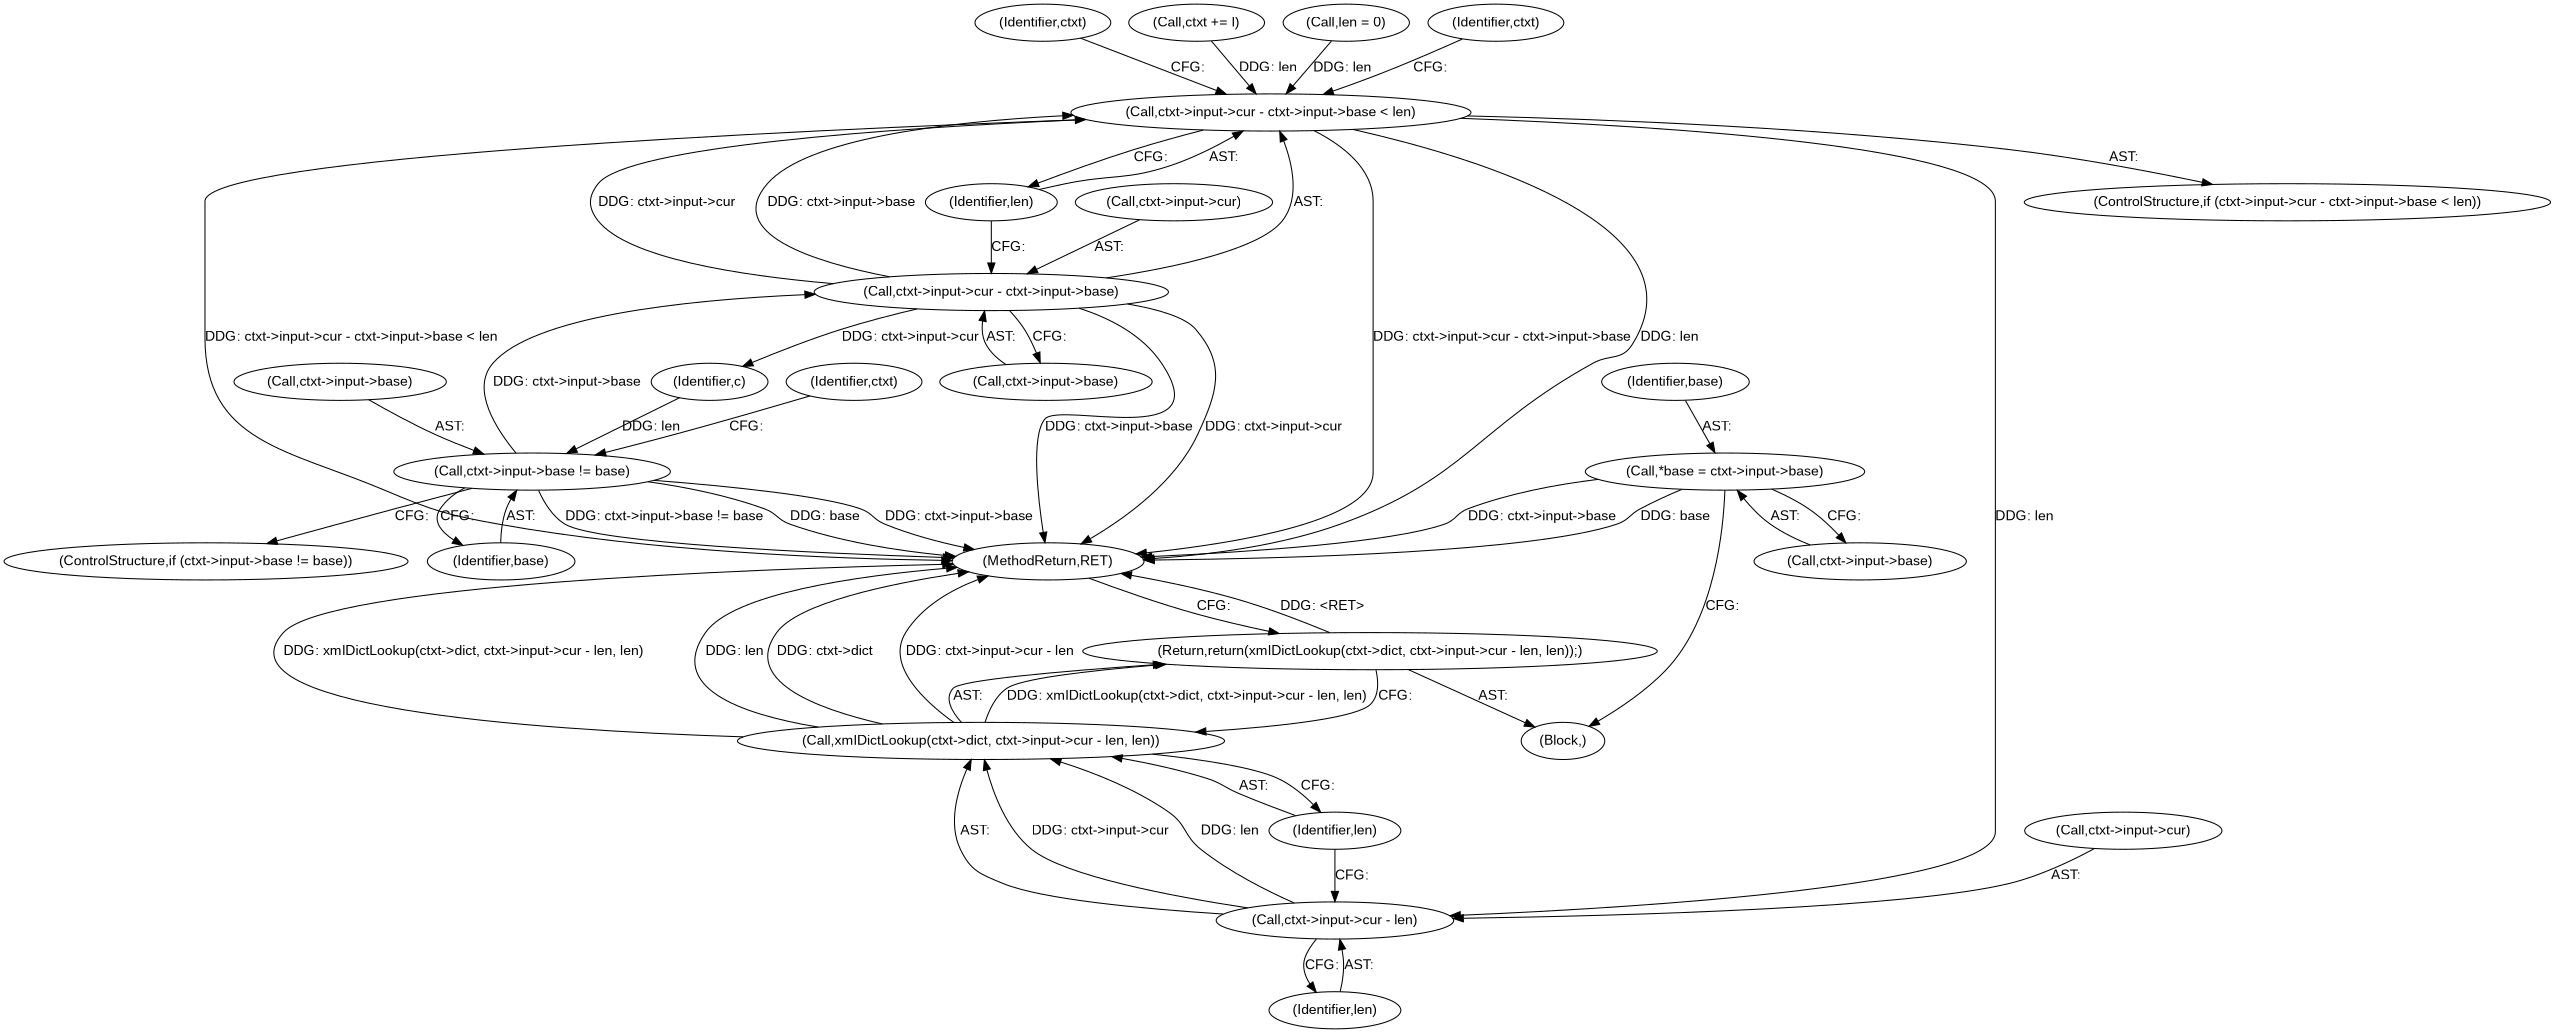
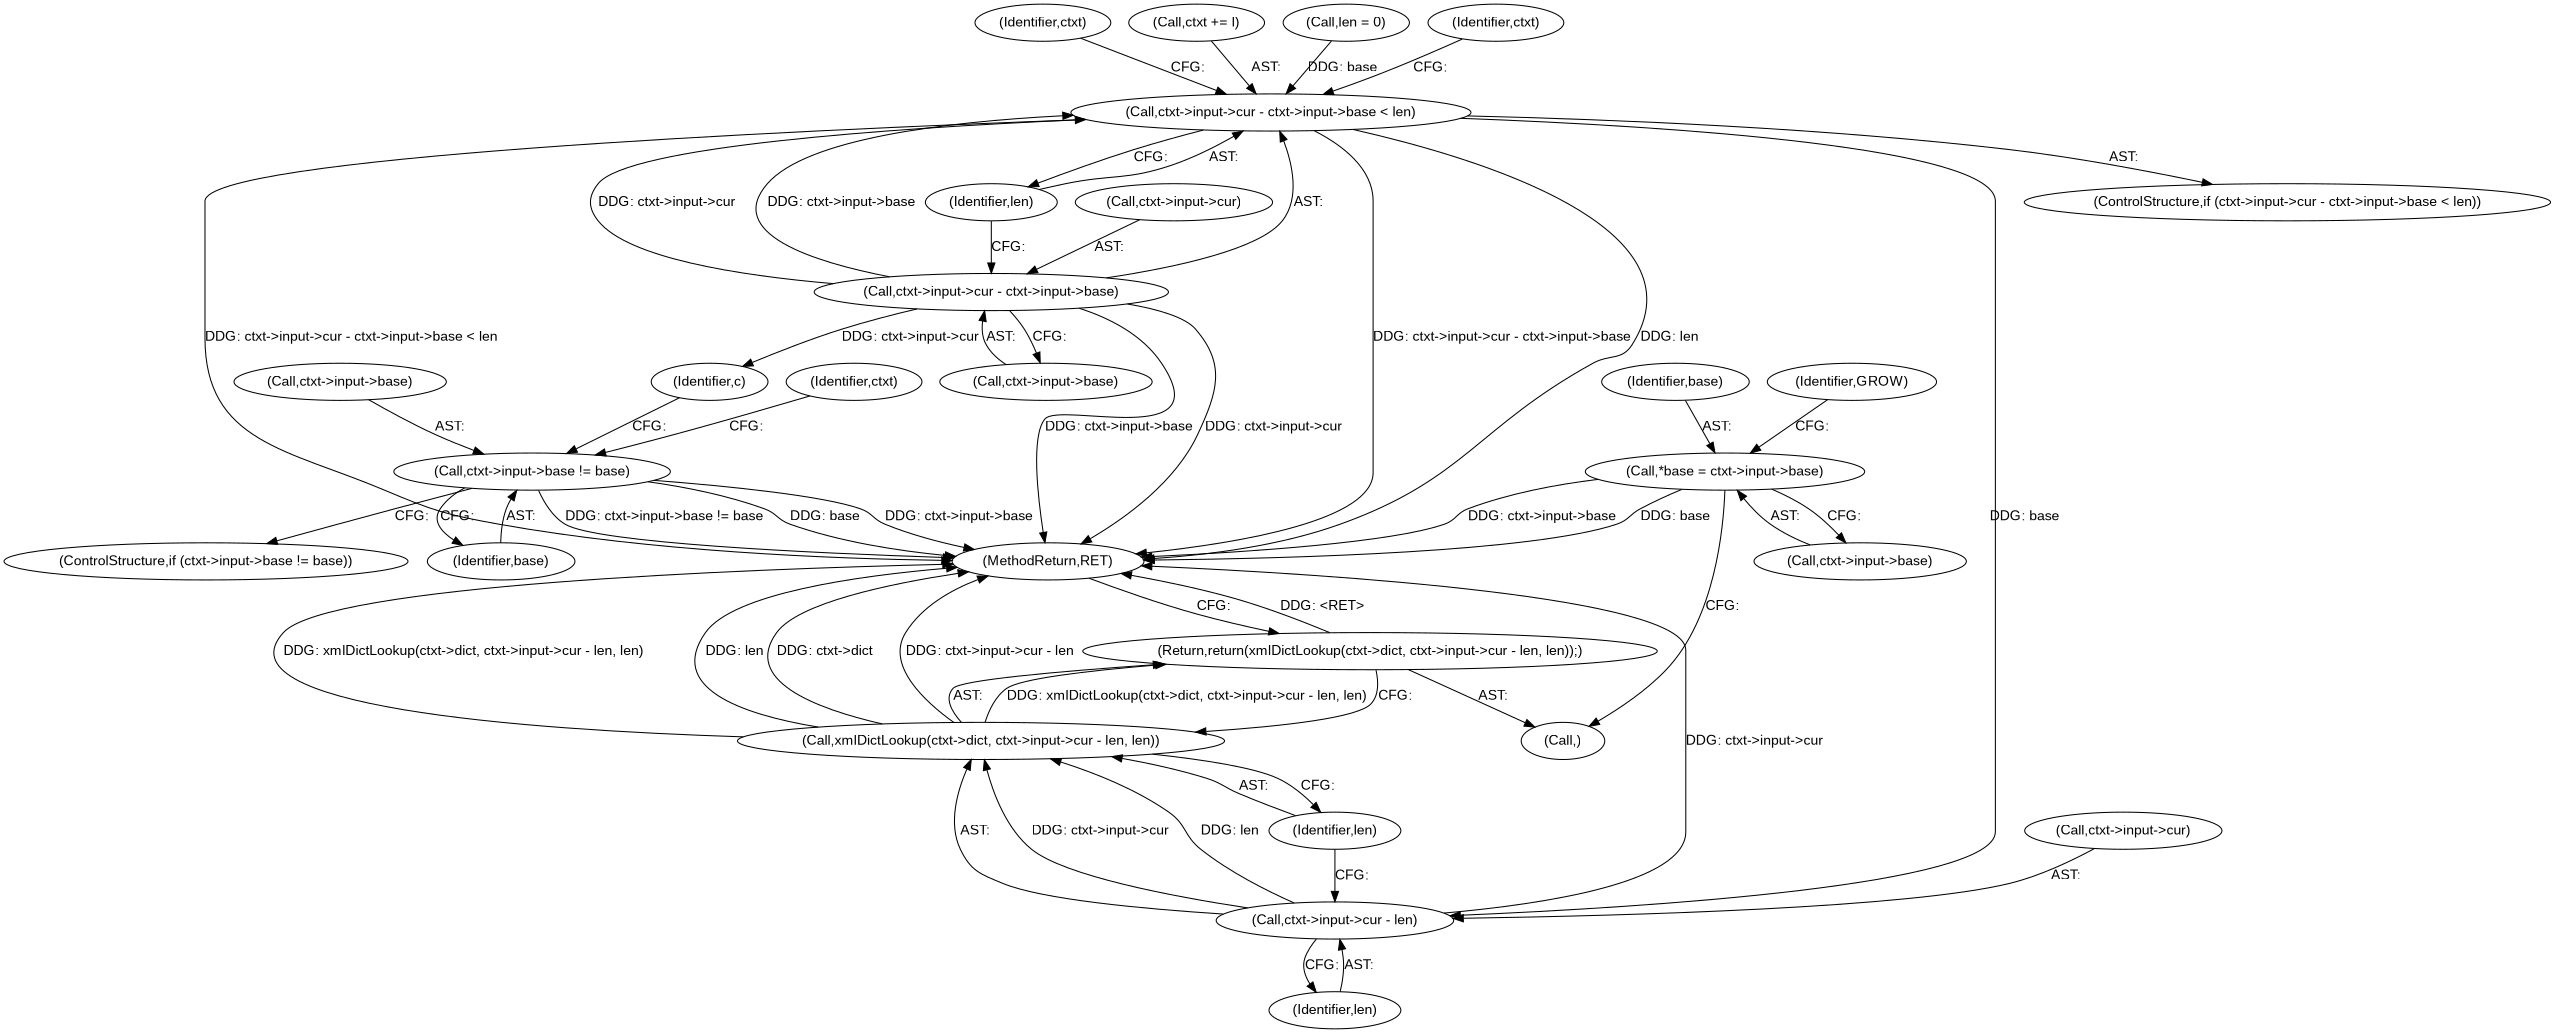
(1268, 68) -> (1268, 68)
(1343, 68) -> (1343, 68)
(594, 319) -> none
none -> (1852, 382)
(651, 427) -> (651, 427)
(2025, 516) -> (2025, 516)
none -> (1646, 623)
(1563, 741) -> (1563, 741)
